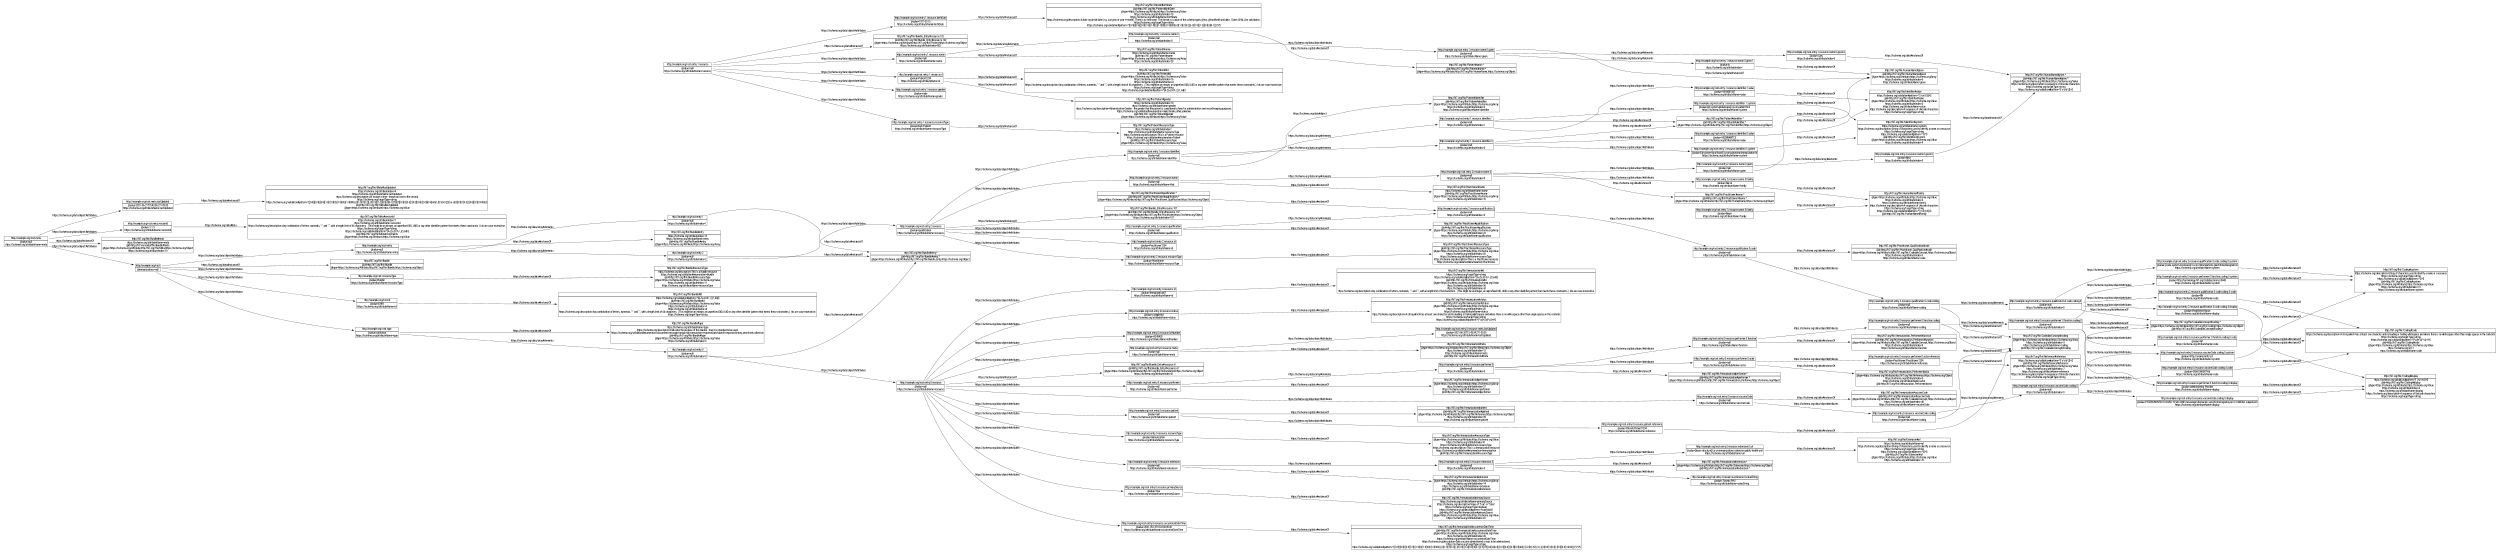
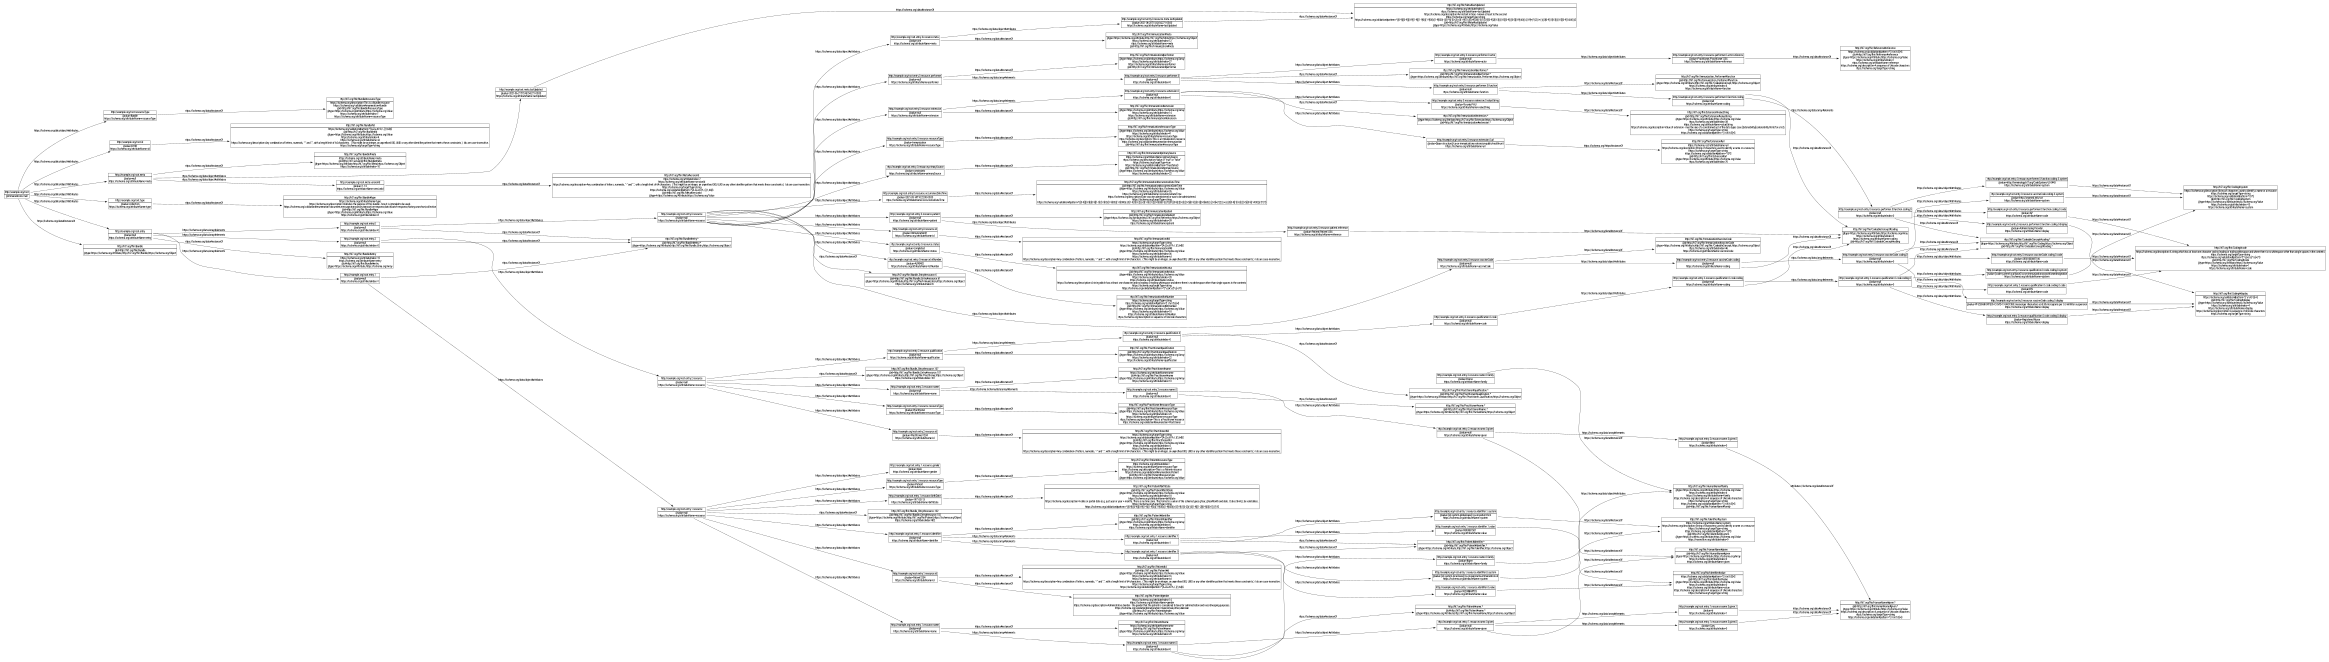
none -> (1268, 20)
(1812, 70) -> (1788, 610)
(1310, 114) -> (994, 529)
(1983, 118) -> (1812, 486)
none -> (1708, 123)
(921, 126) -> (915, 485)
(1904, 143) -> (1708, 540)
(1018, 171) -> (796, 525)
(1310, 177) -> (994, 389)
(1593, 179) -> none
(1154, 185) -> (915, 394)
(1323, 205) -> (1299, 351)
(1816, 206) -> (1603, 494)
(221, 226) -> (521, 184)
(921, 230) -> (682, 382)
(377, 234) -> (682, 193)
(1904, 252) -> none
(90, 255) -> (68, 187)
none -> (1152, 307)
(532, 344) -> (245, 231)
(2401, 348) -> (2230, 266)
(1154, 352) -> (915, 41)
(1904, 378) -> none
none -> (520, 395)
none -> (1152, 441)
(1904, 444) -> (1708, 145)
(1816, 449) -> (1603, 146)
(1154, 491) -> (915, 171)
(1466, 507) -> (1152, 163)
none -> (1284, 587)
